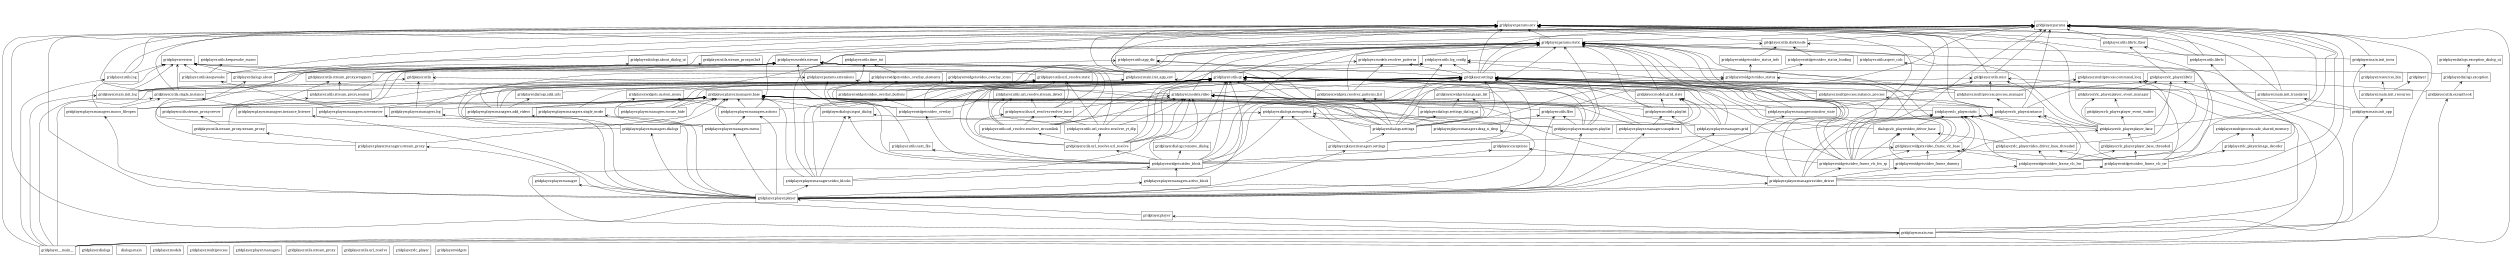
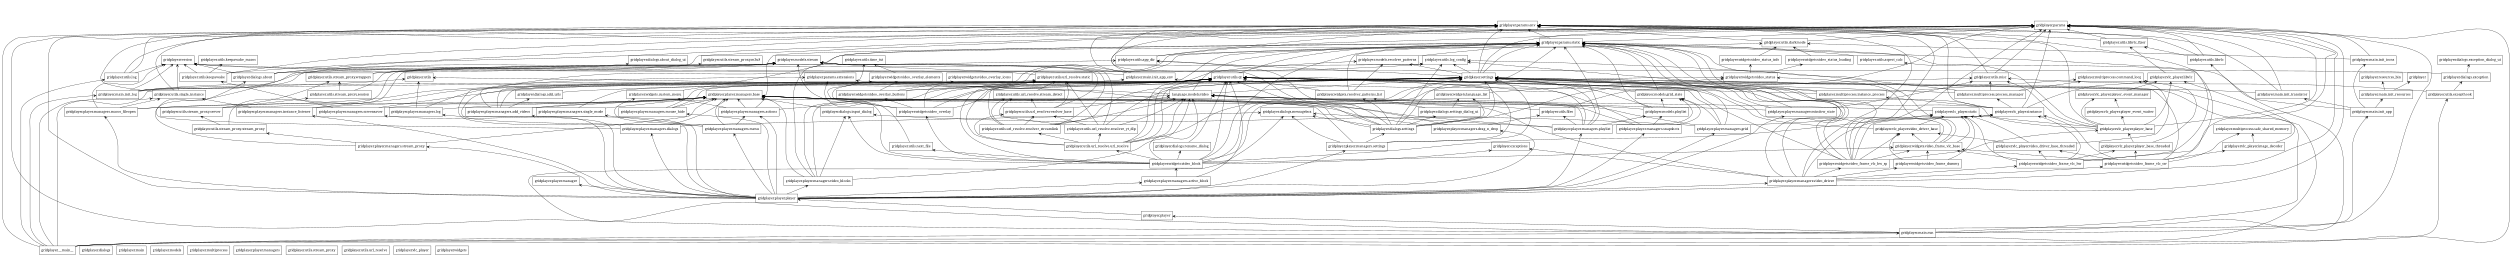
(682, 89) -> (760, 84)
(1191, 95) -> (1191, 95)
(1907, 129) -> (1907, 129)
(1749, 153) -> (1626, 120)
(1000, 176) -> none
(1200, 191) -> (765, 126)
(131, 250) -> (131, 250)
